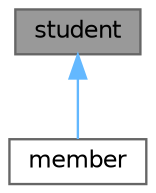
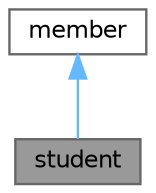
(78, 109) -> (78, 109)
